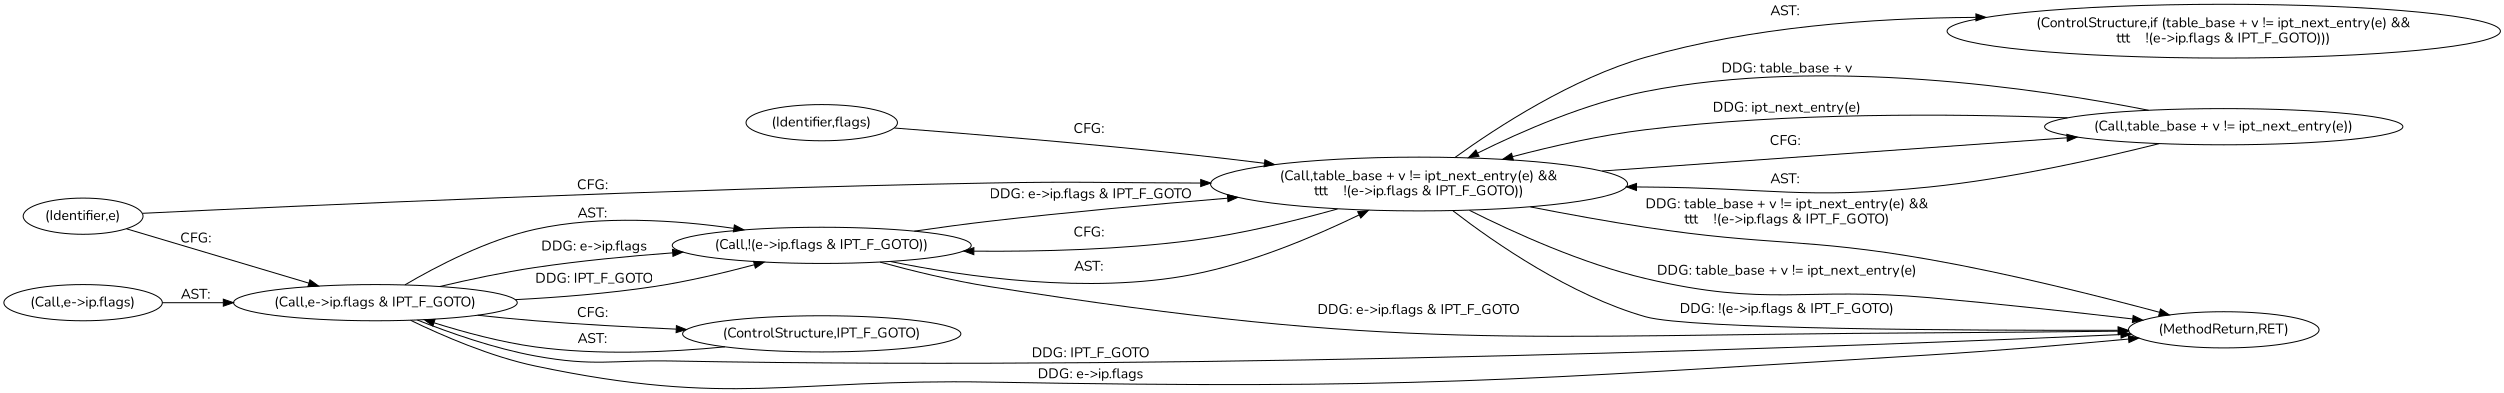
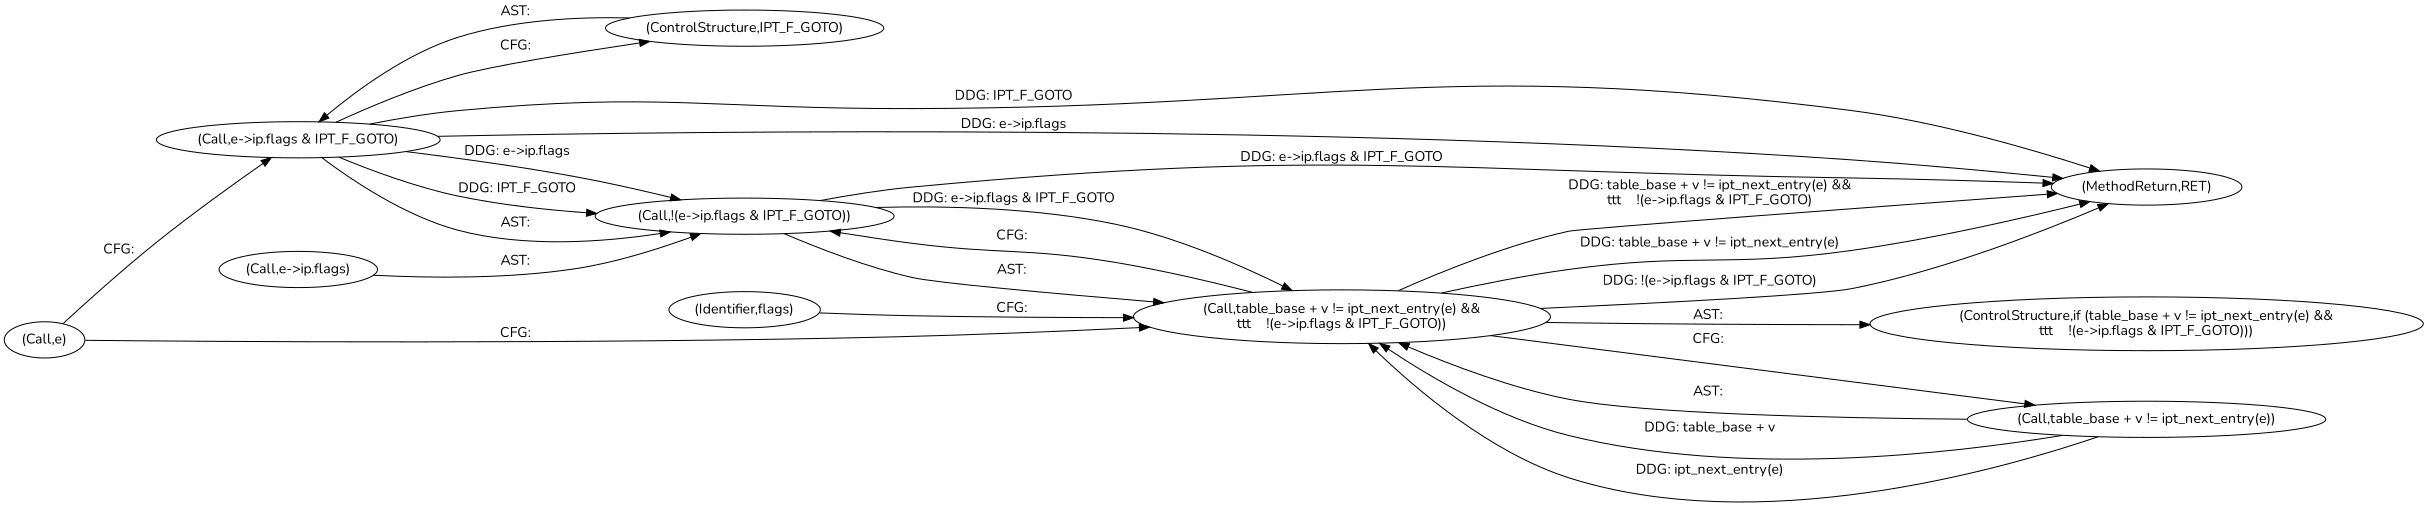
(83, 216) -> (45, 340)
(193, 303) -> (534, 273)
